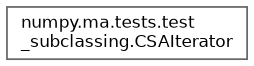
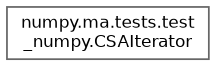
(127, 33) -> (108, 33)
